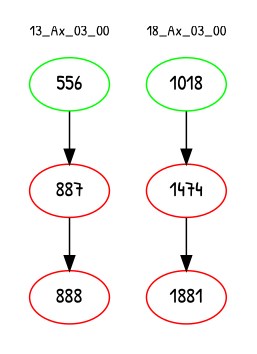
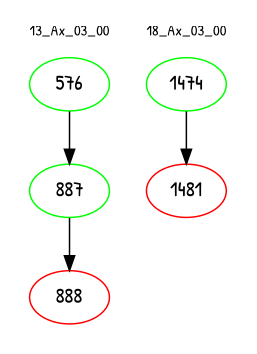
(70, 84) -> (70, 84)
(186, 84) -> none
(70, 191) -> (70, 191)
(186, 191) -> (186, 84)
(186, 297) -> (186, 191)
